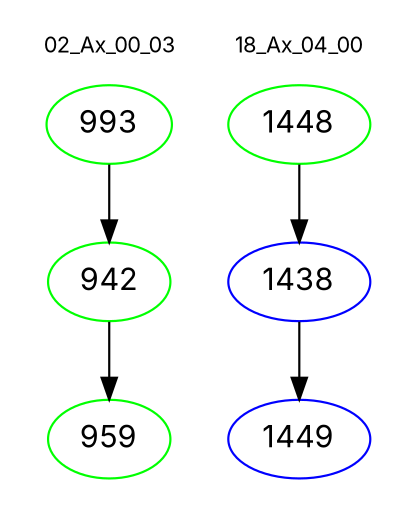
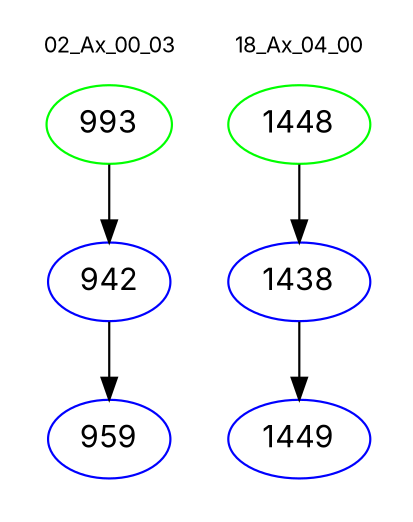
(109, 282) -> (109, 282)
(109, 439) -> (109, 439)
